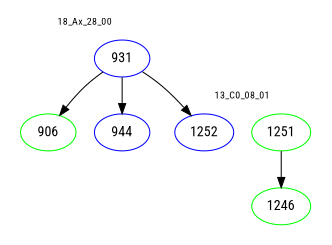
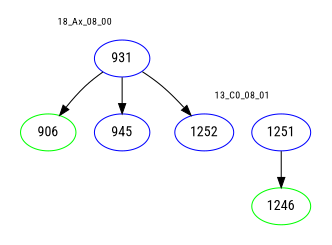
(85, 22) -> (85, 22)
(122, 132) -> (122, 132)
(281, 132) -> (281, 132)
